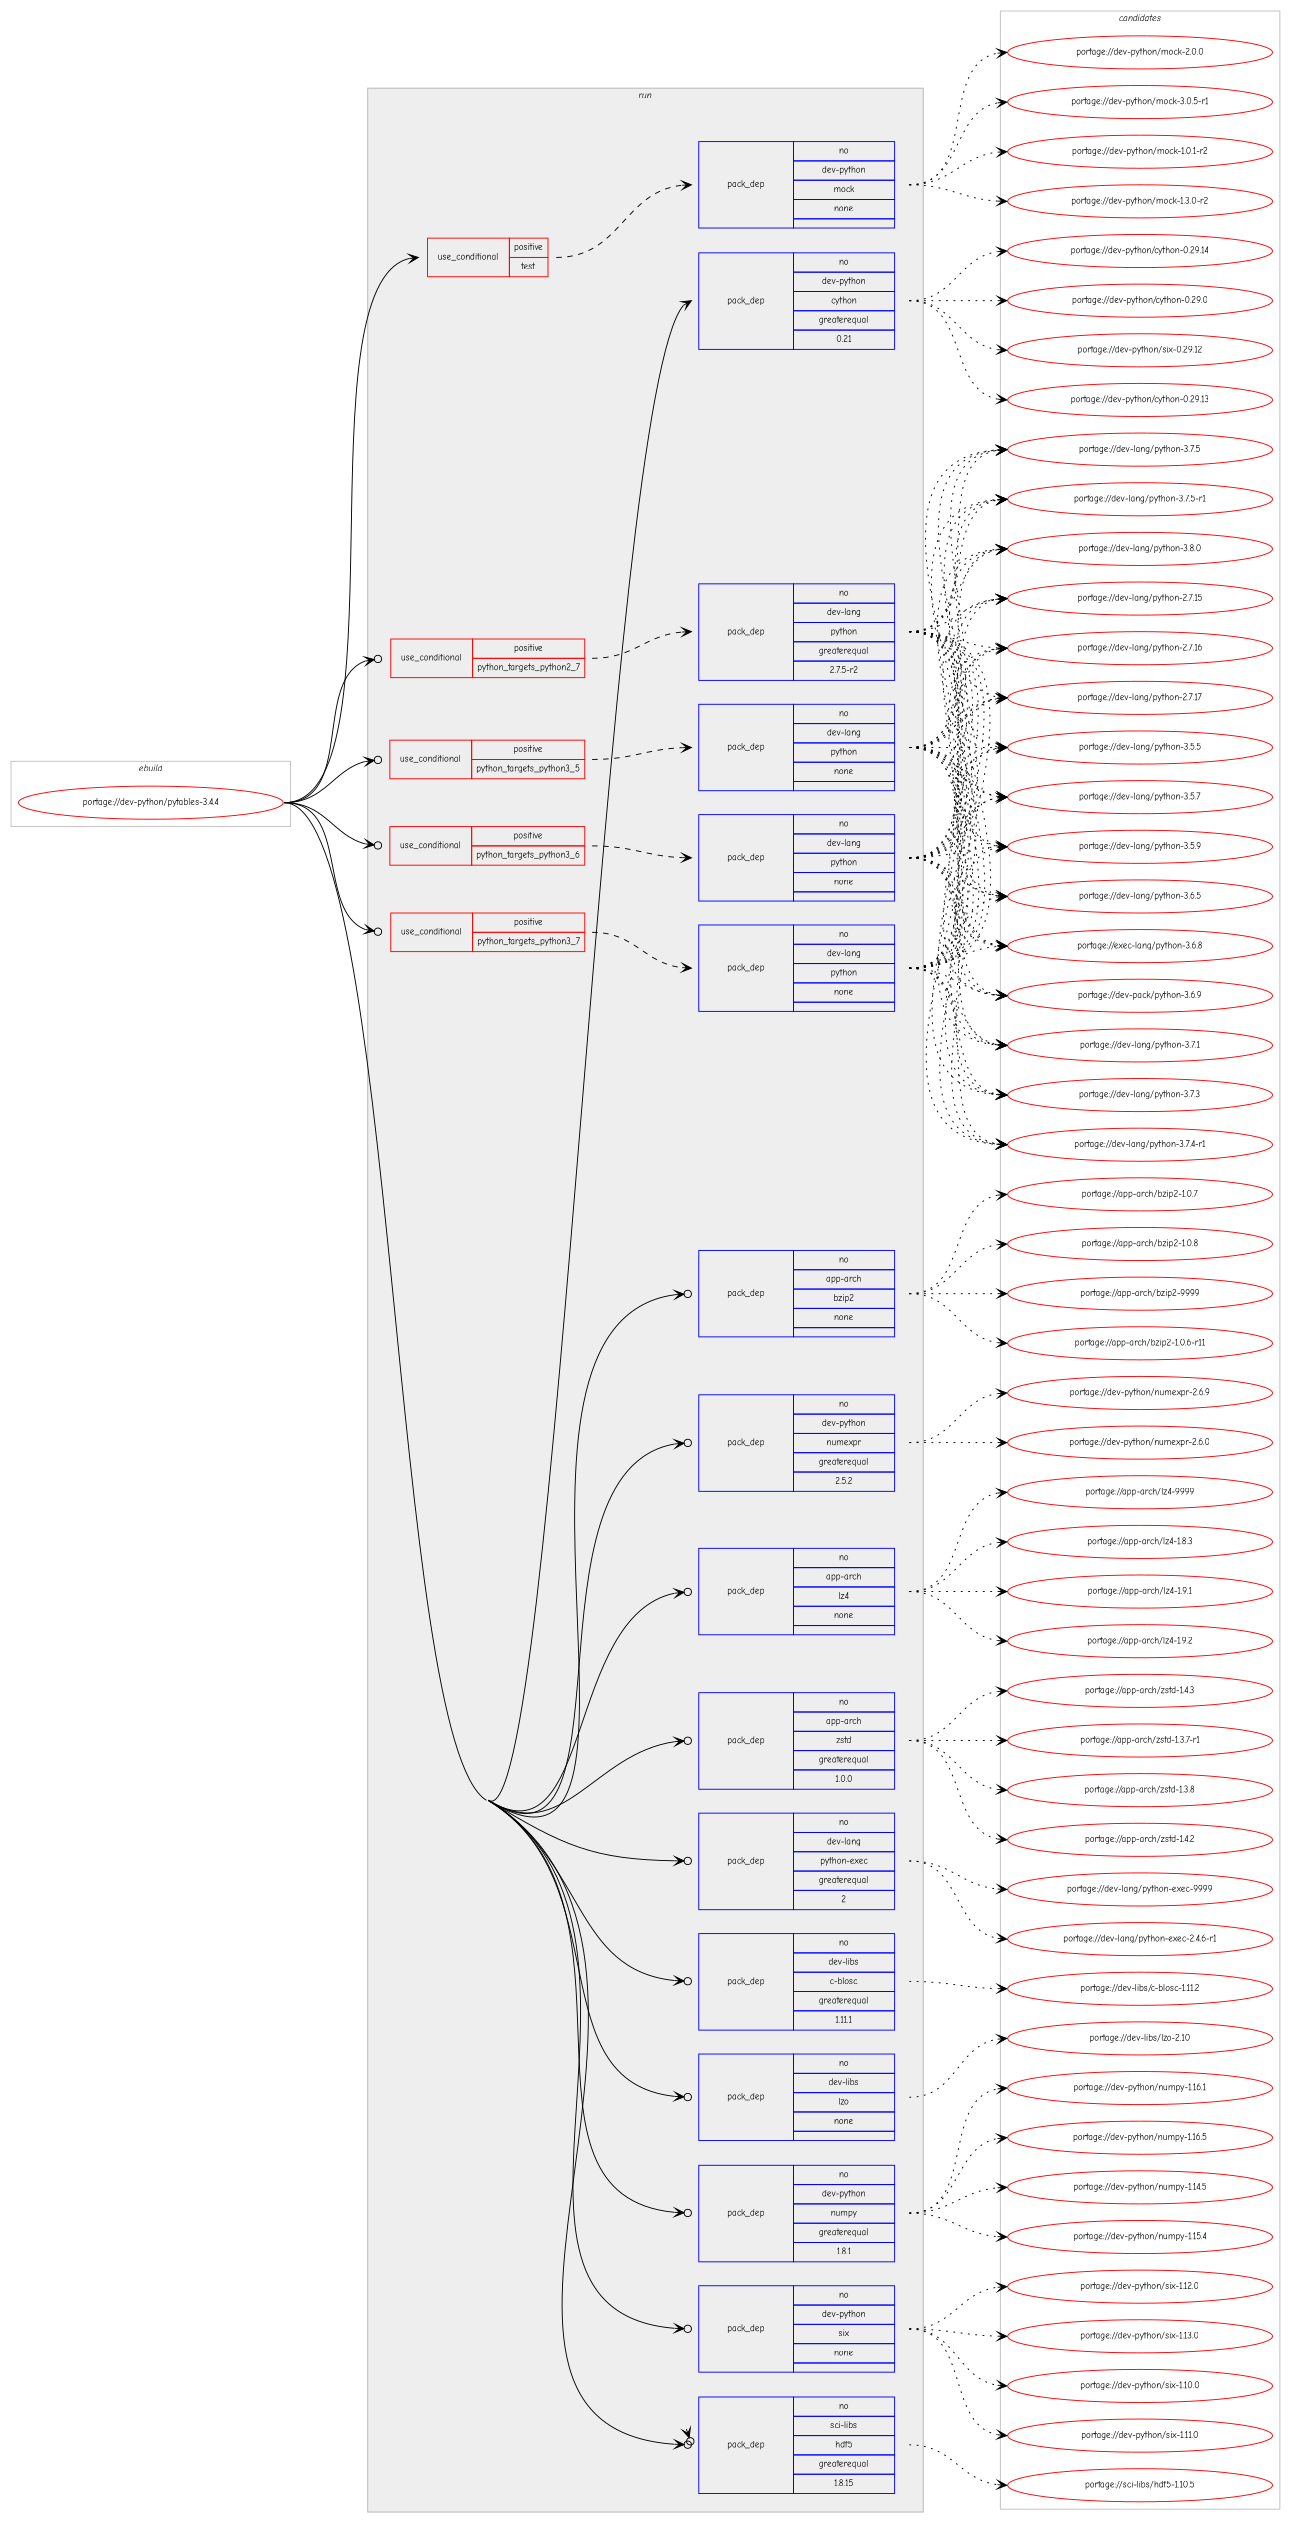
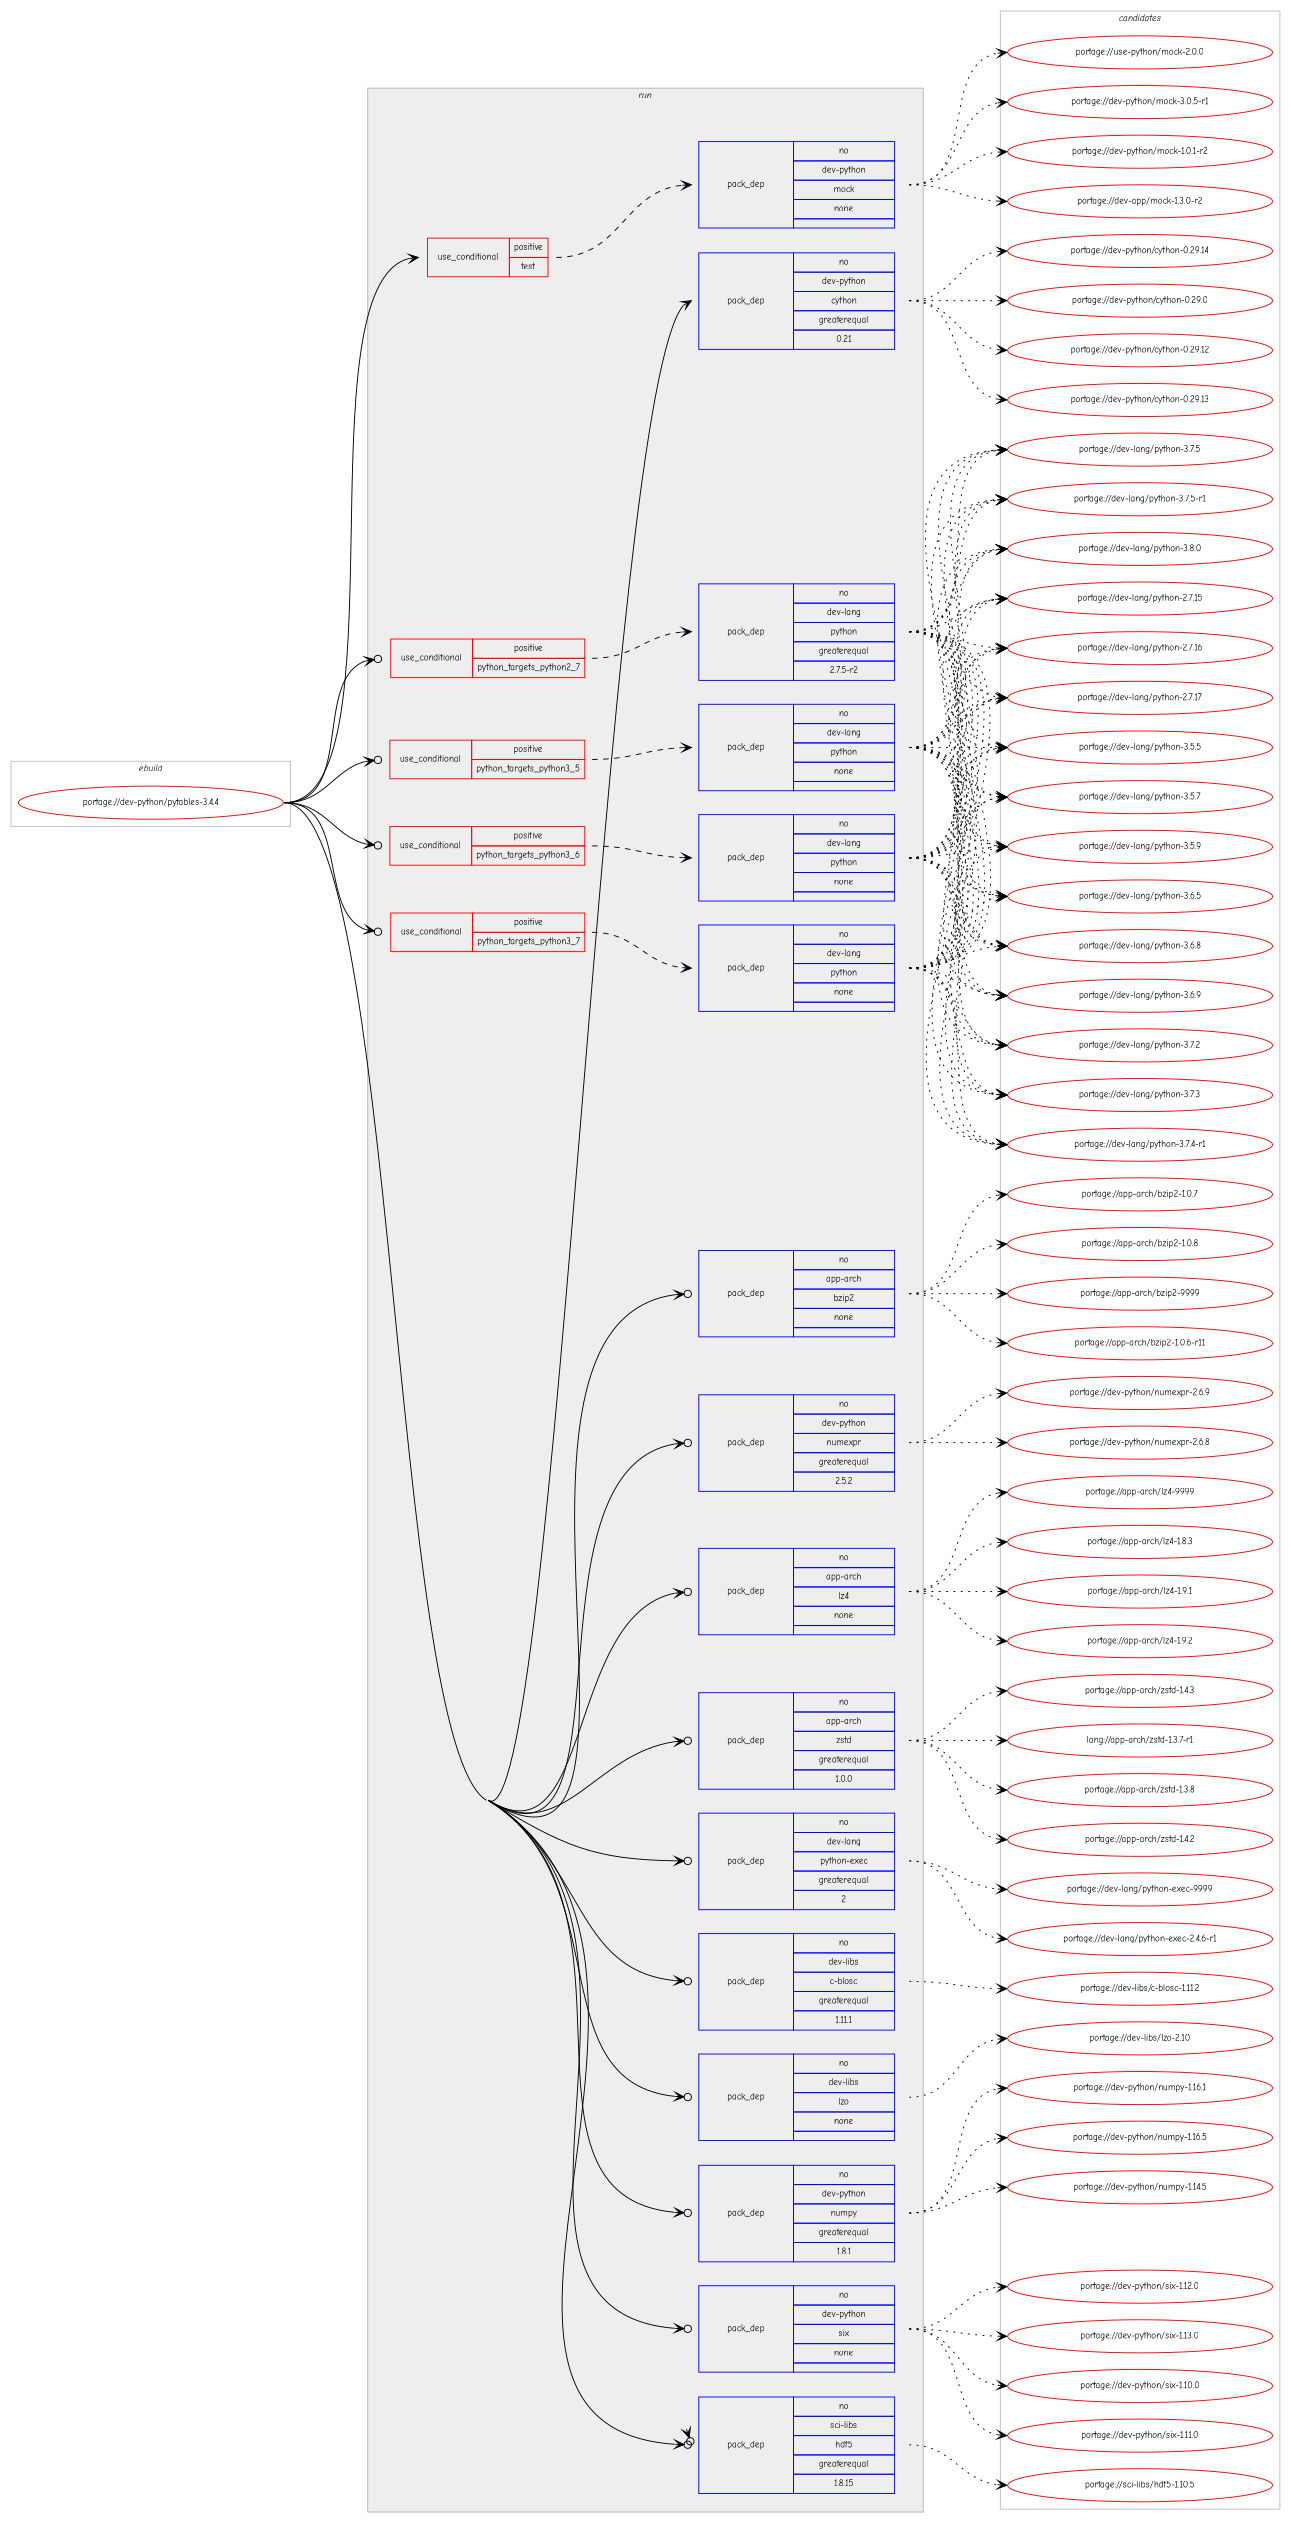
(1140, 52) -> (1140, 52)
(1140, 201) -> (1140, 201)
(1140, 350) -> (1140, 350)
(1140, 946) -> (1140, 946)
(1140, 996) -> (1140, 996)
(1140, 1045) -> (1140, 1045)
(1140, 1443) -> (1140, 1443)
(1140, 1741) -> (1140, 1741)
(1140, 2237) -> none
